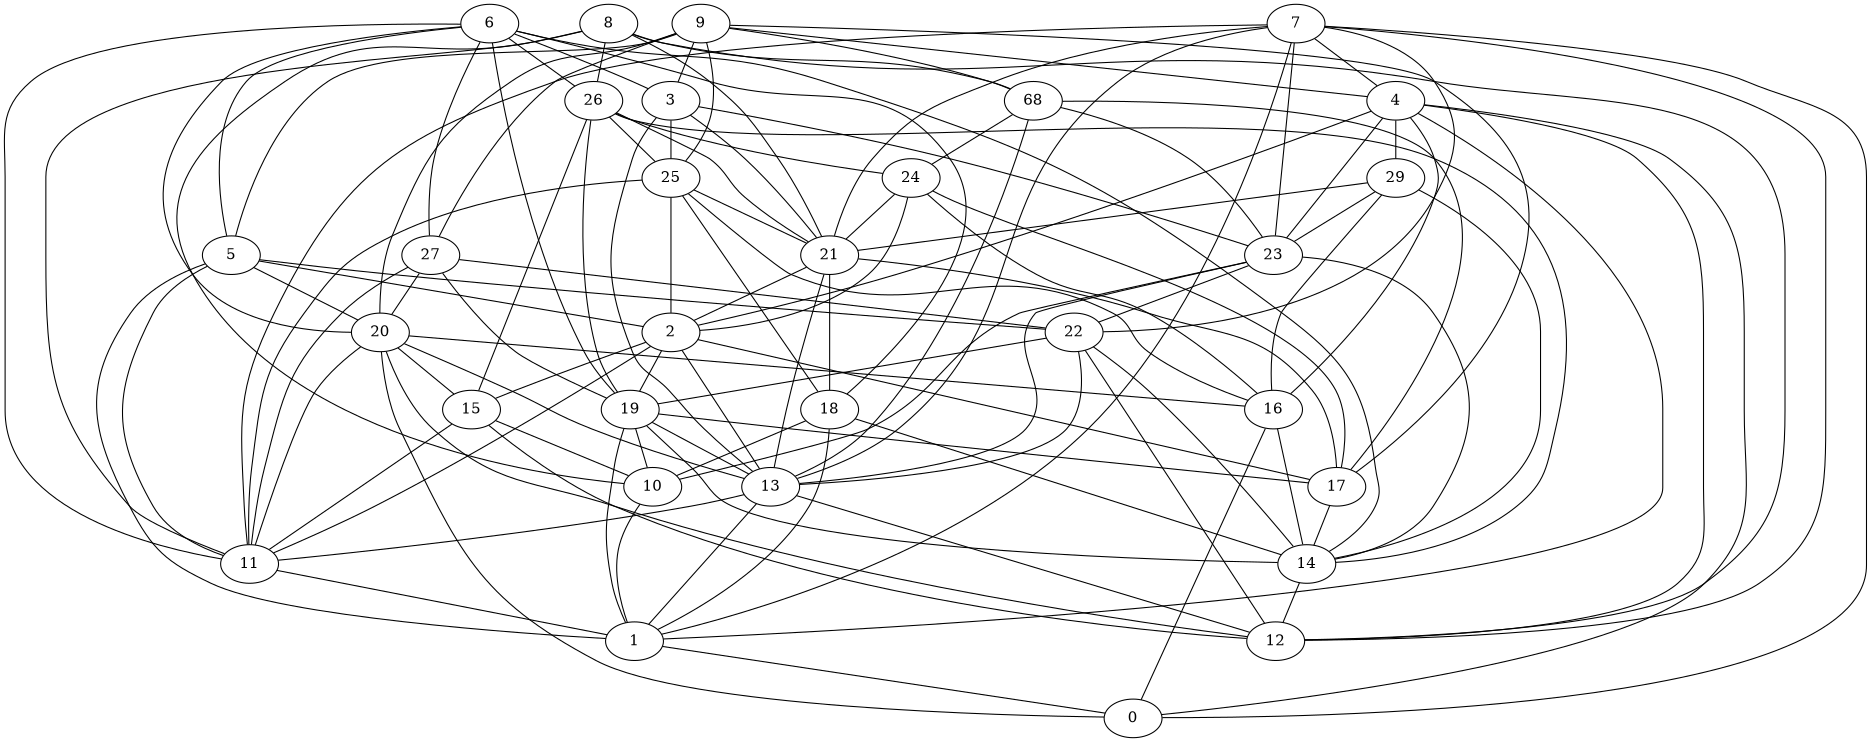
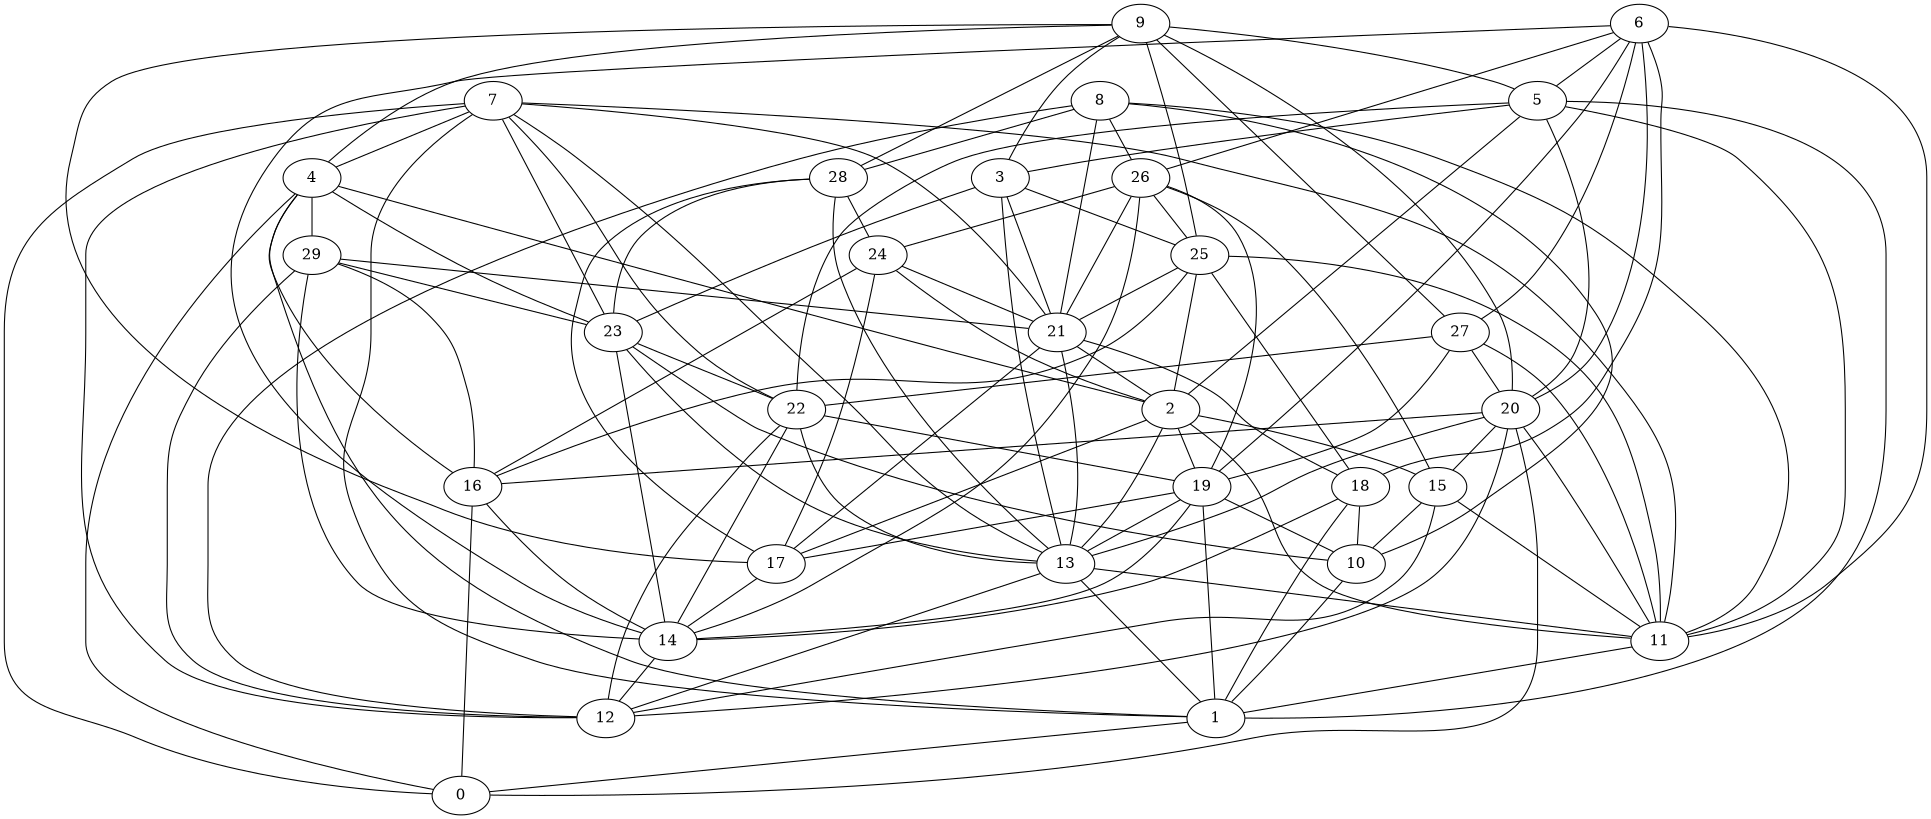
(615, 74) -> (1244, 138)
(1033, 101) -> (838, 178)
(1704, 445) -> (177, 642)
